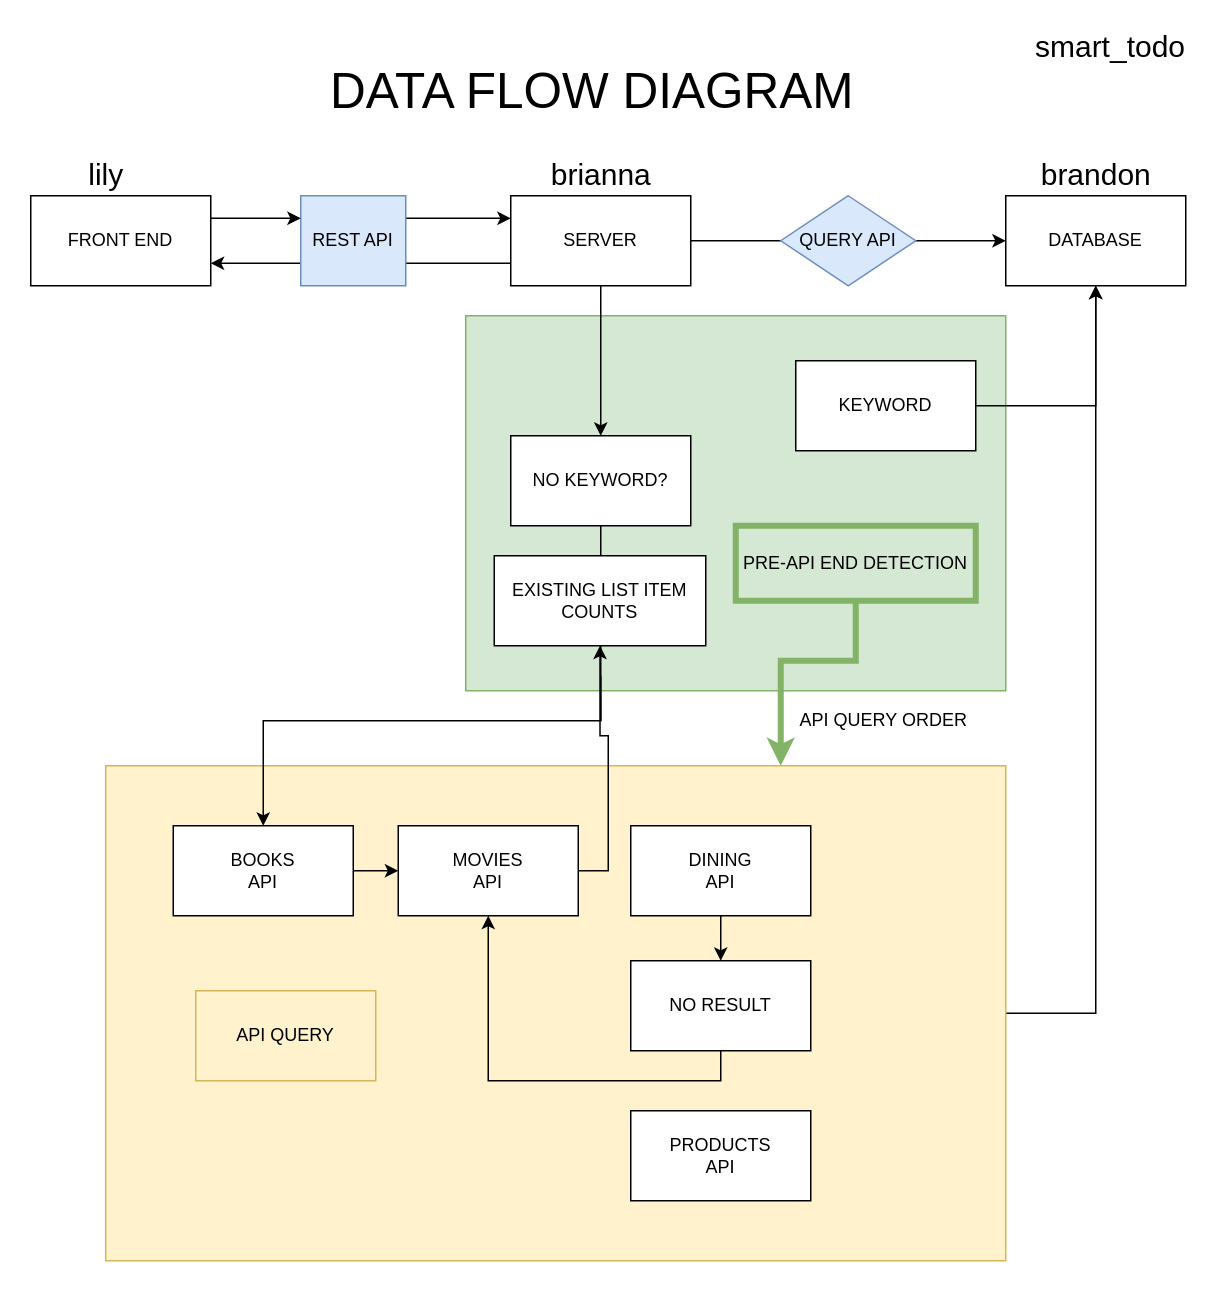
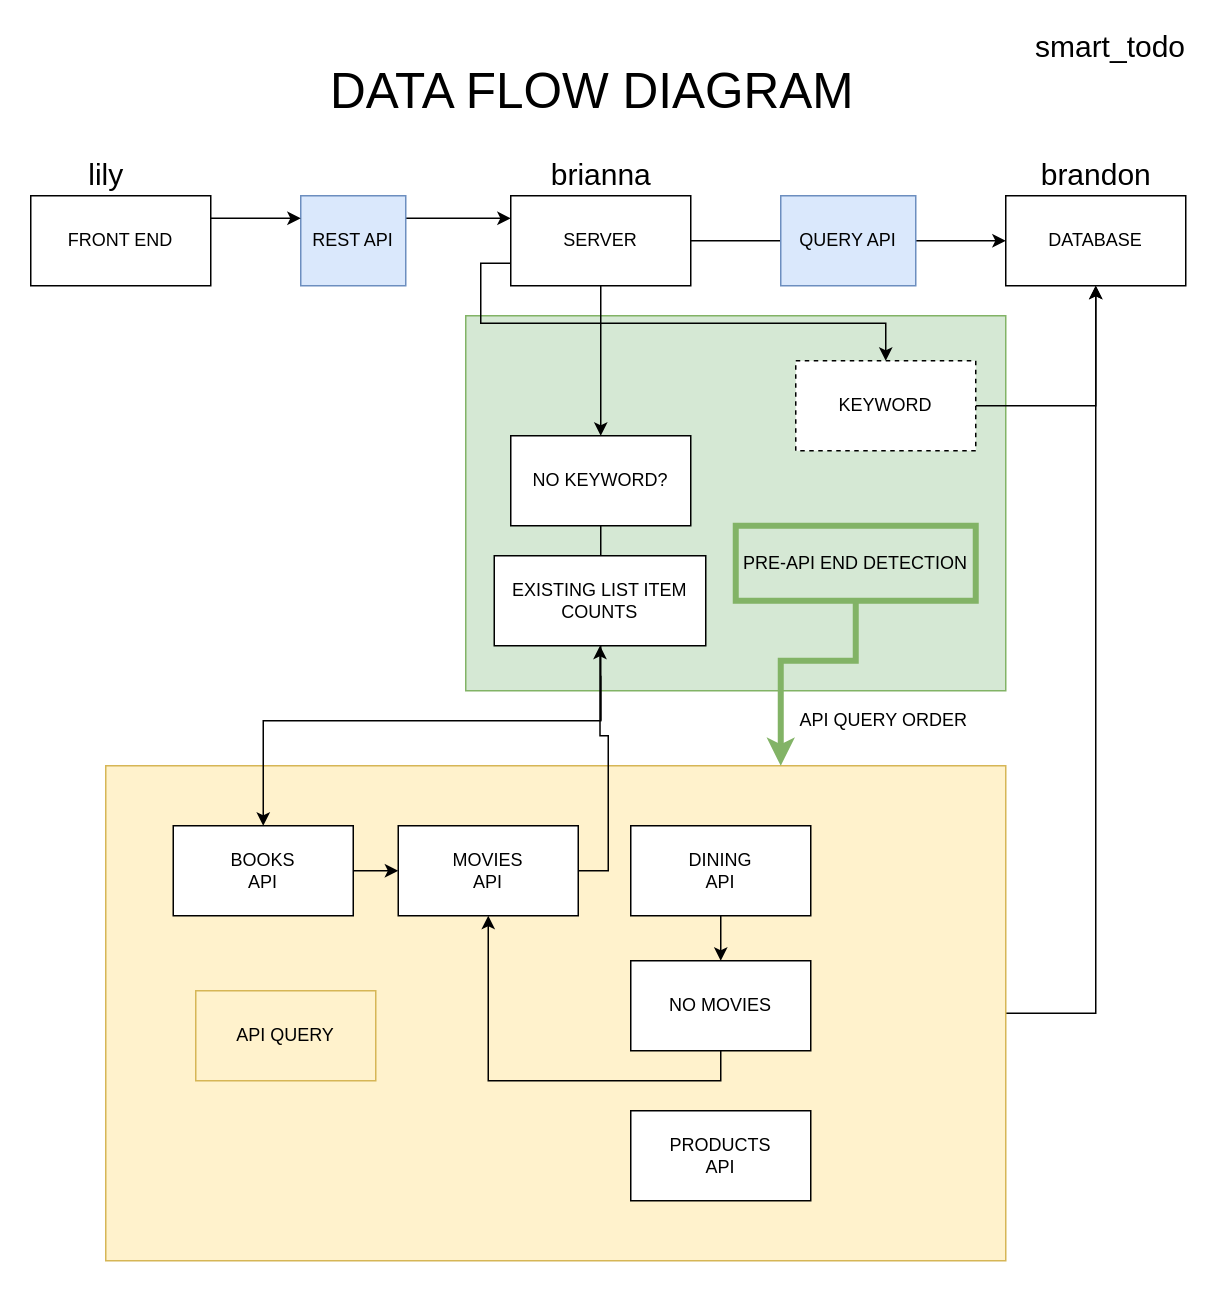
(848, 241) -> (848, 241)
(261, 263) -> (666, 323)
(886, 406) -> (886, 406)
(721, 1006) -> (721, 1006)
